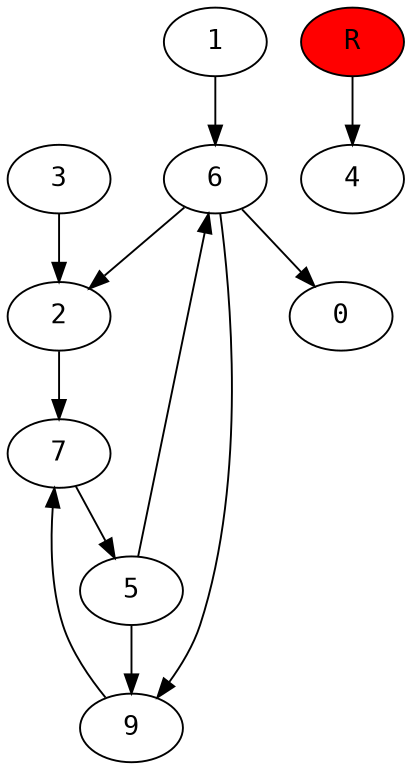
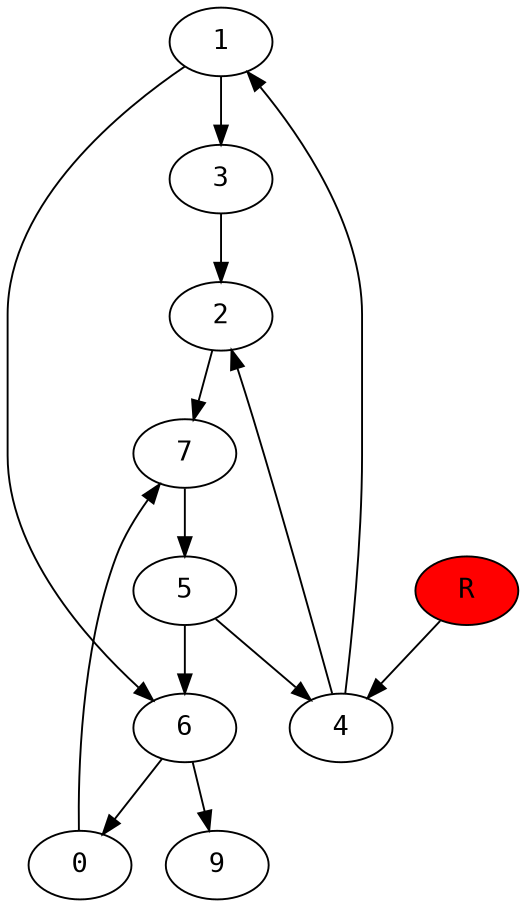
none -> (221, 101)
(144, 242) -> (286, 531)
none -> (362, 378)
(58, 609) -> (90, 660)
(131, 650) -> (256, 653)
